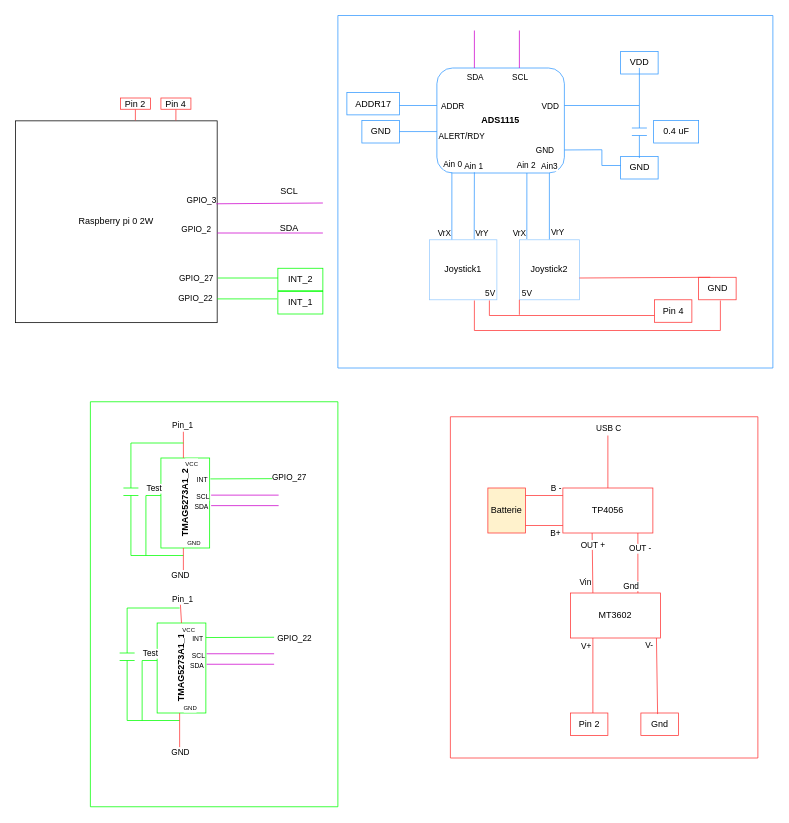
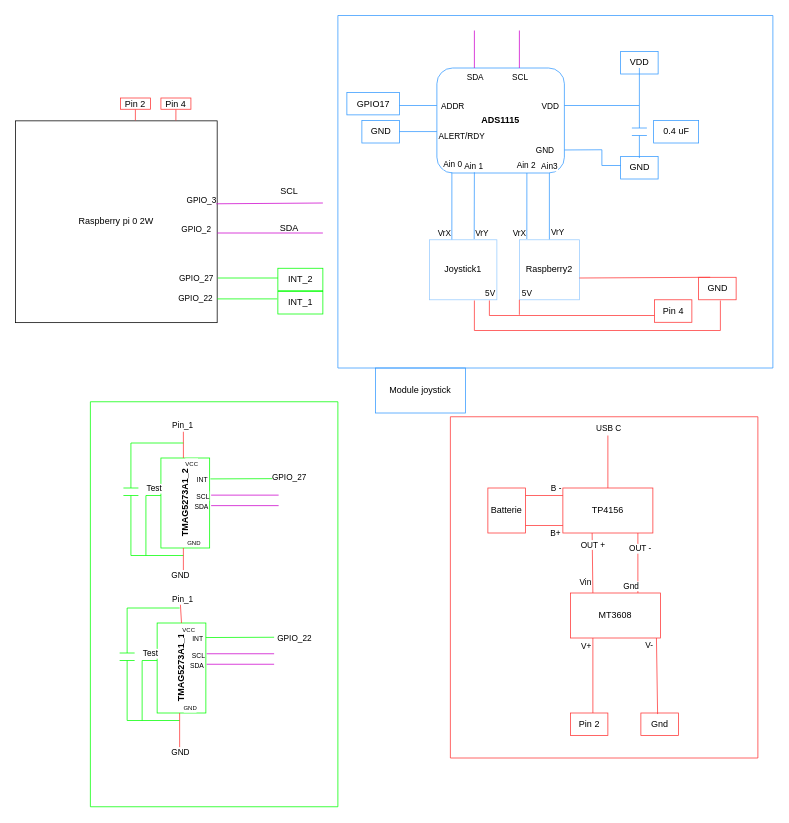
(374, 104) -> (374, 104)
(549, 270) -> (549, 270)
none -> (420, 390)
(507, 510) -> (507, 510)
(608, 510) -> (608, 510)
(615, 615) -> (615, 615)
